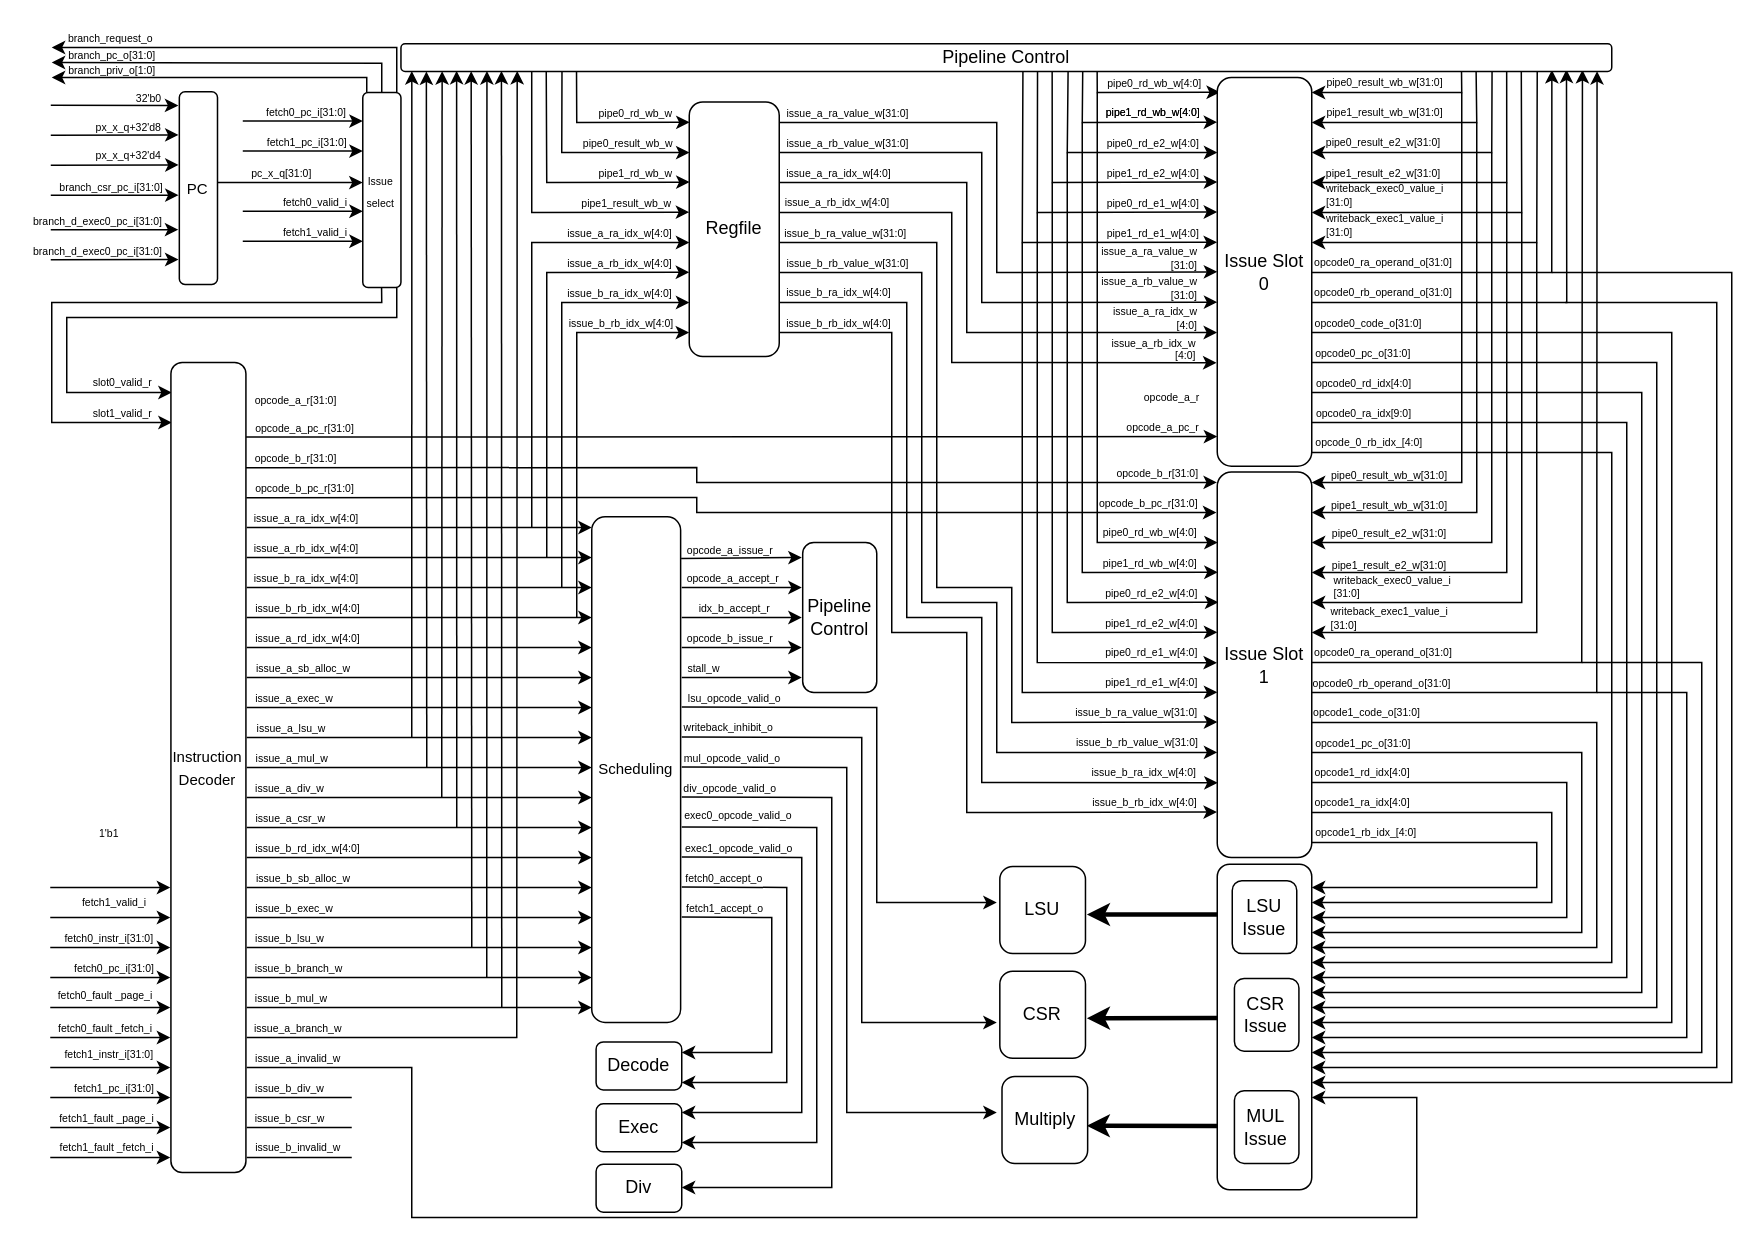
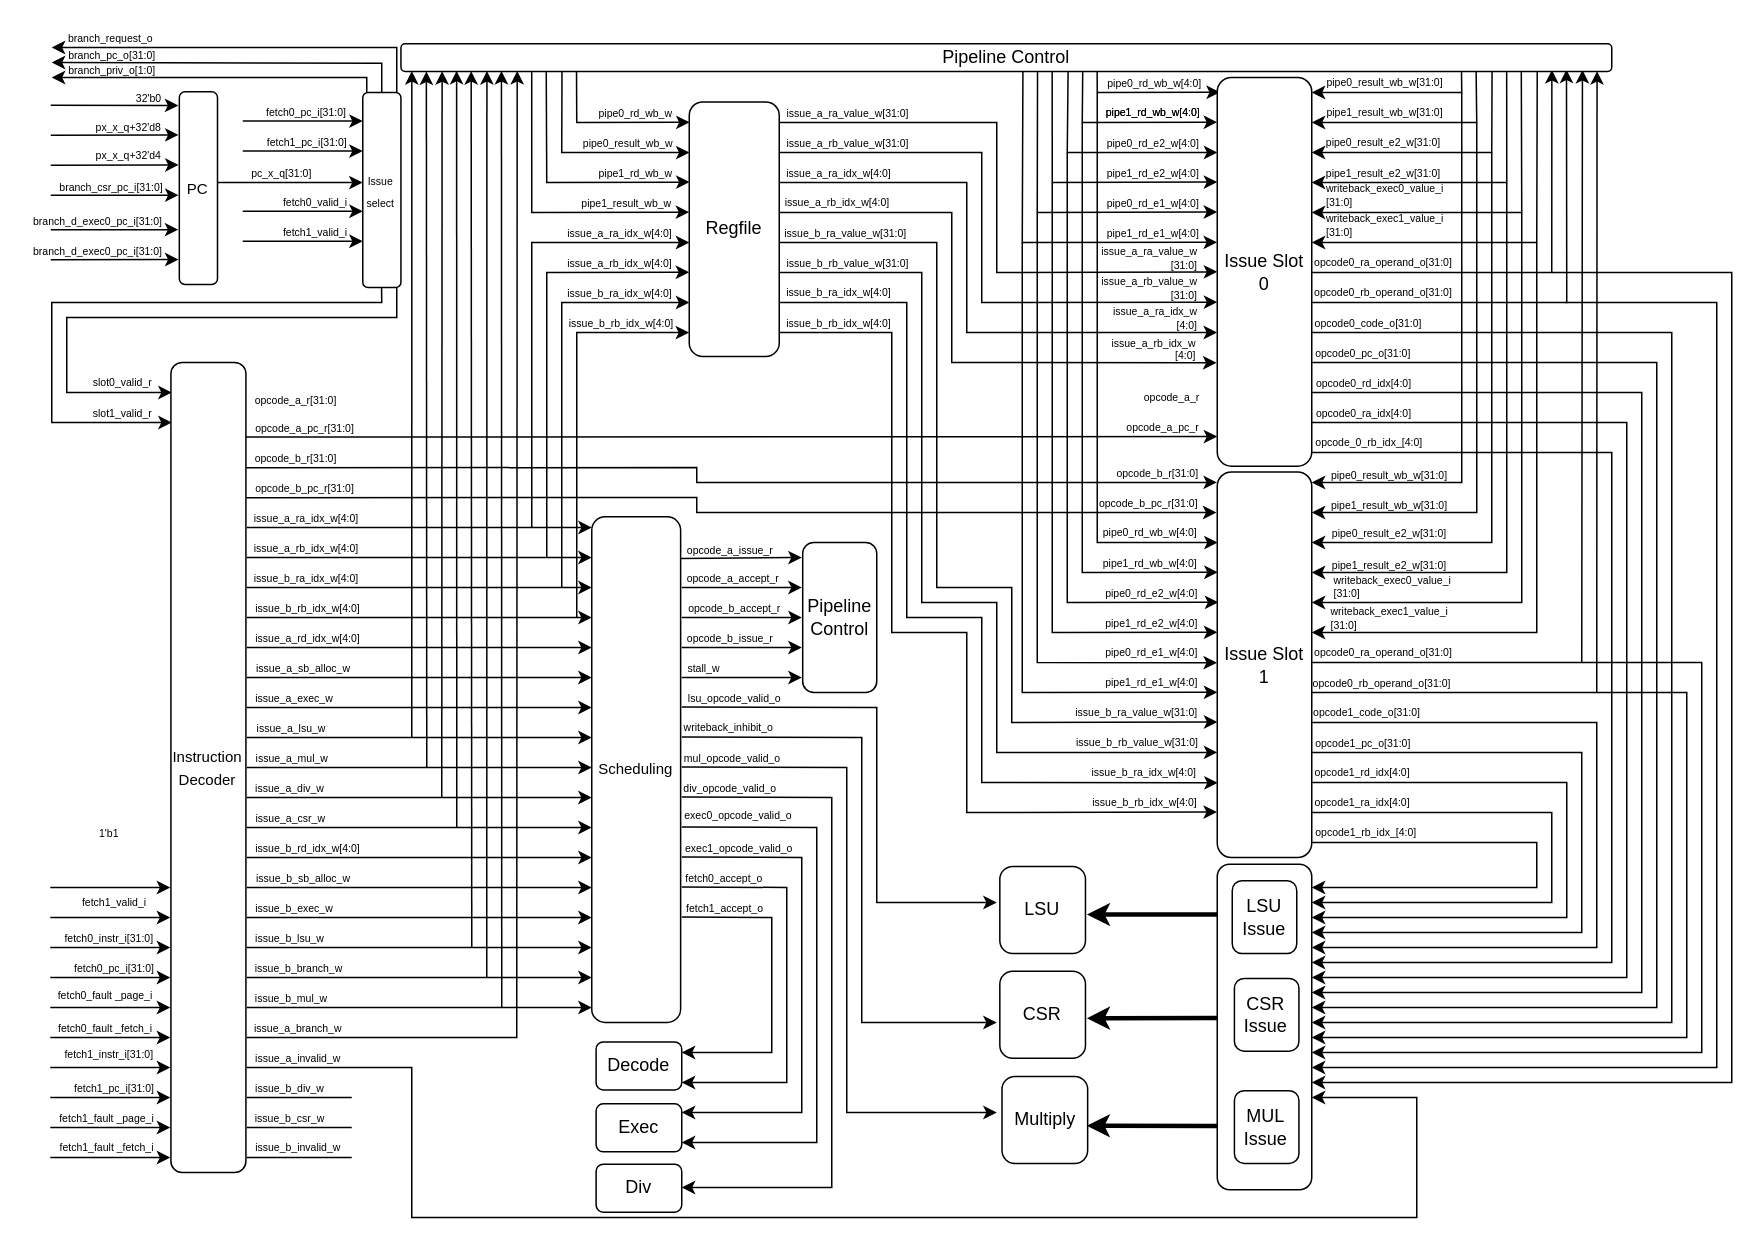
(1364, 412) -> (1364, 412)
(735, 607) -> (735, 607)
